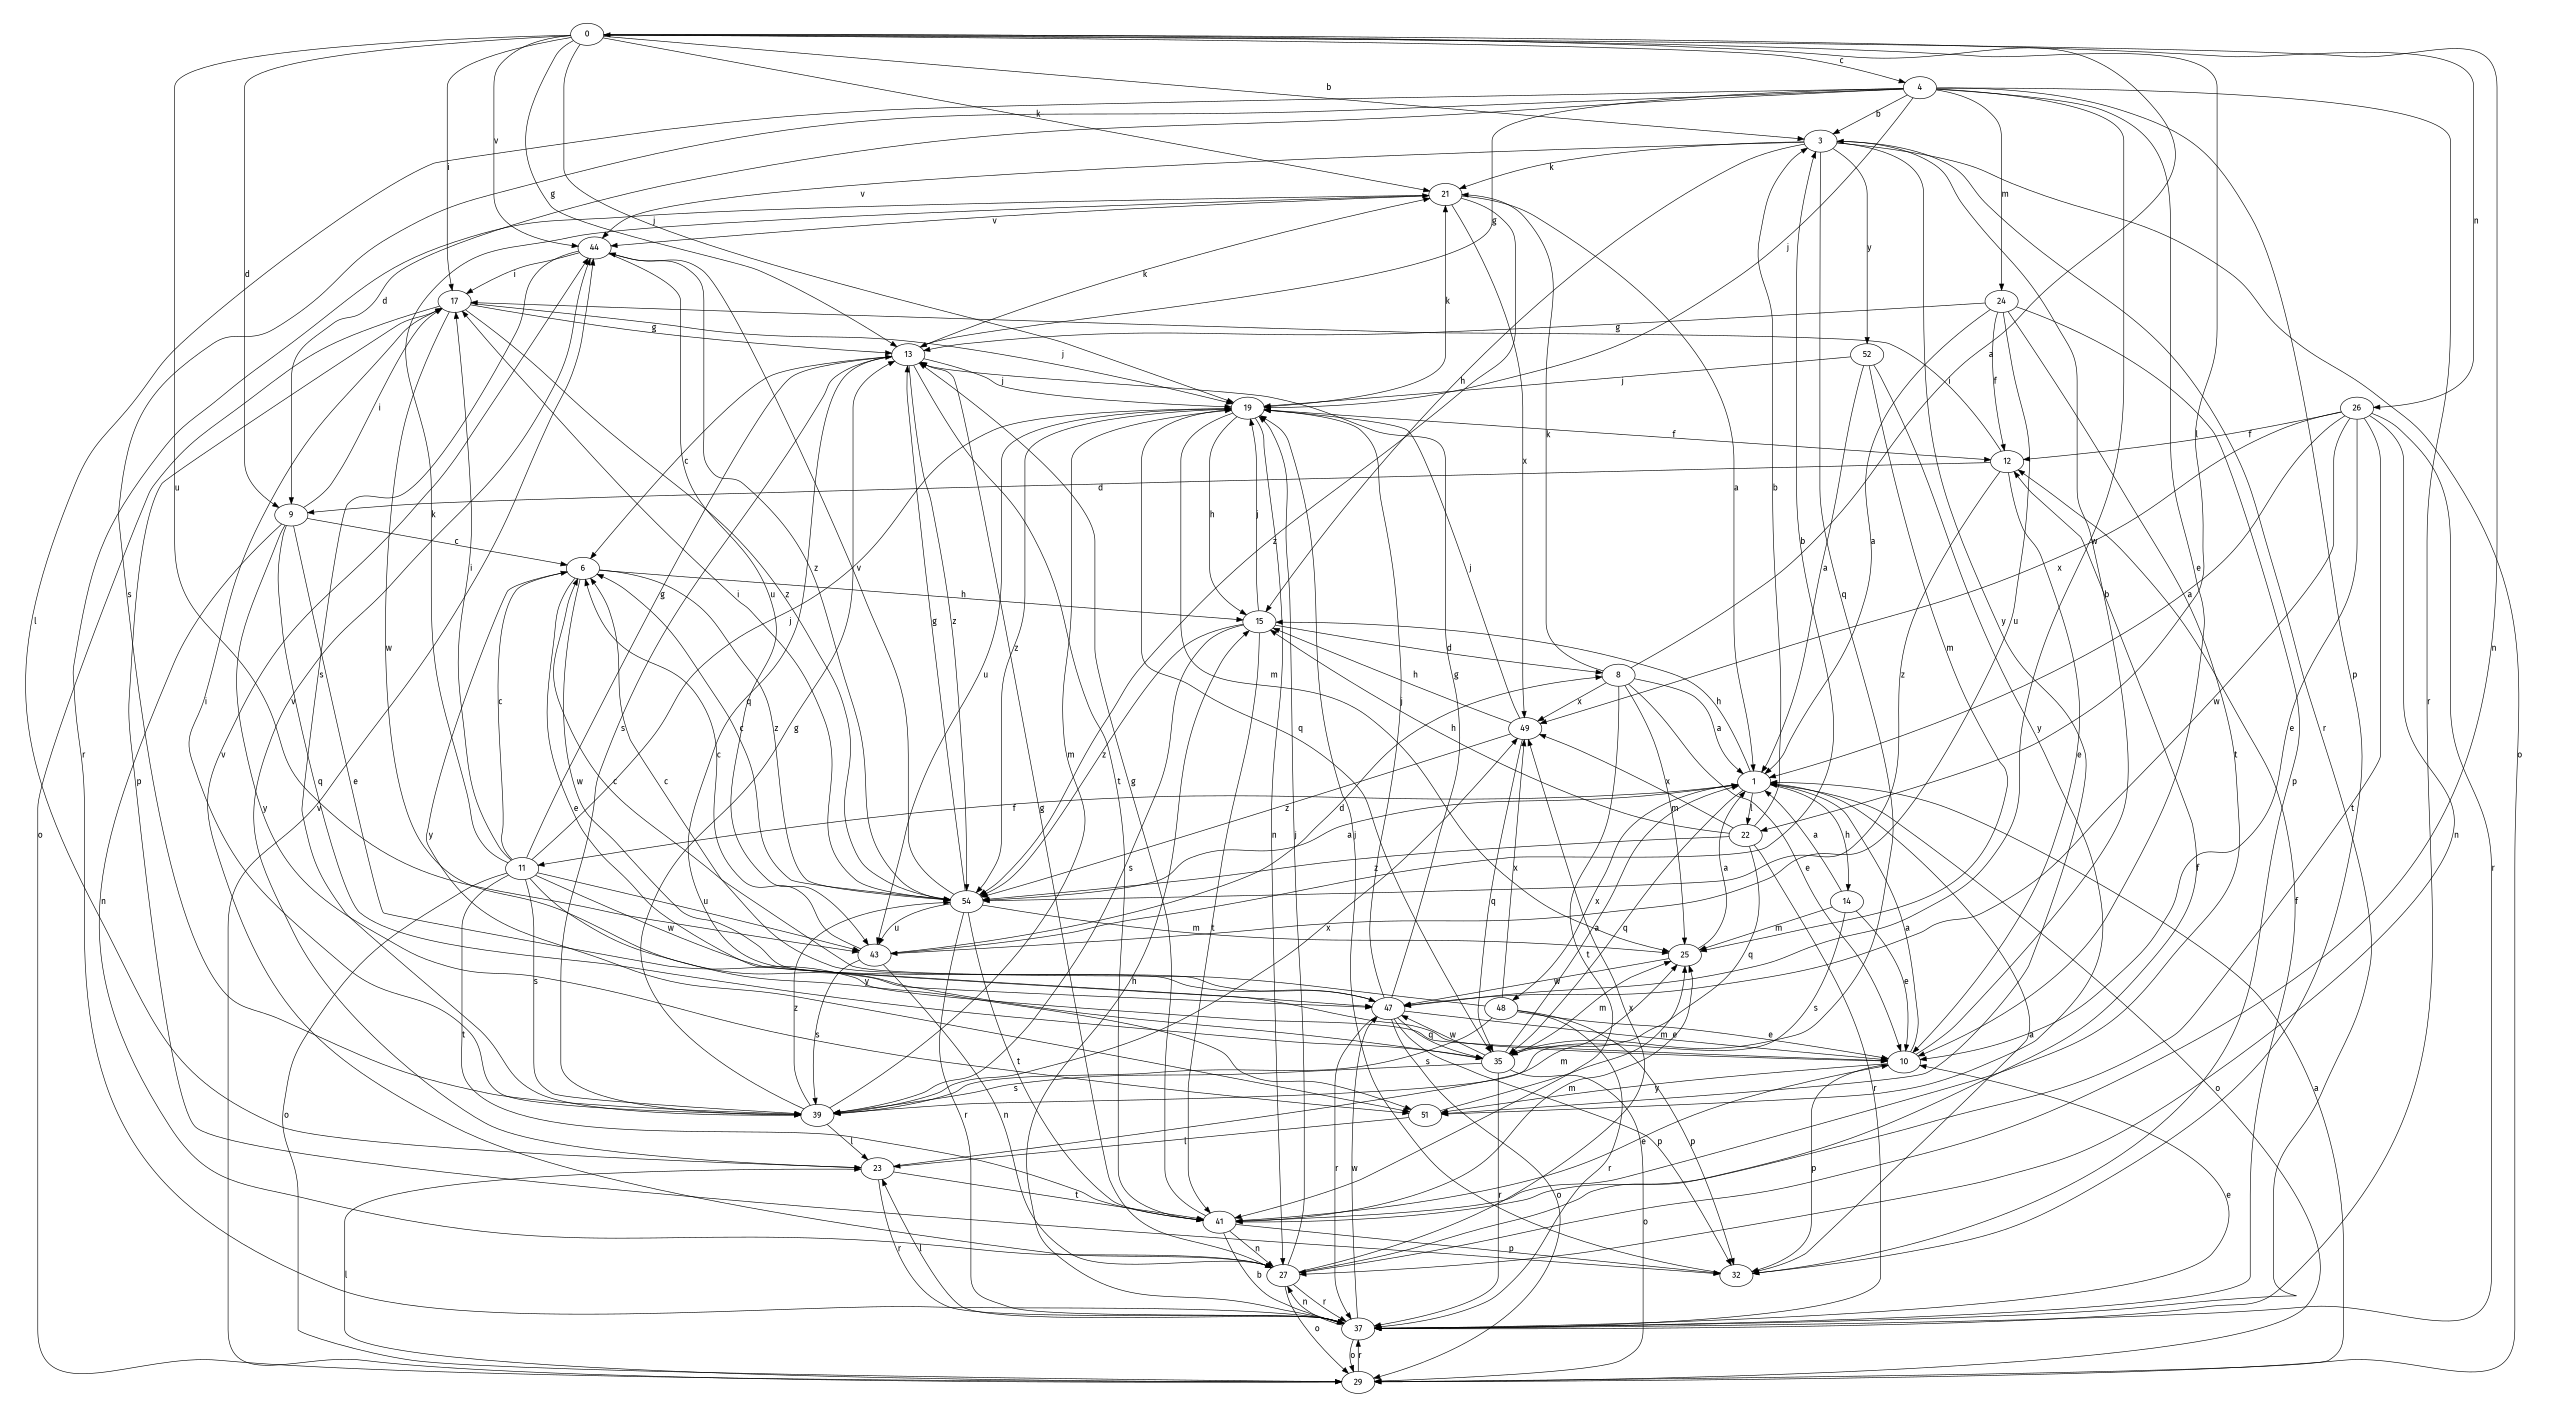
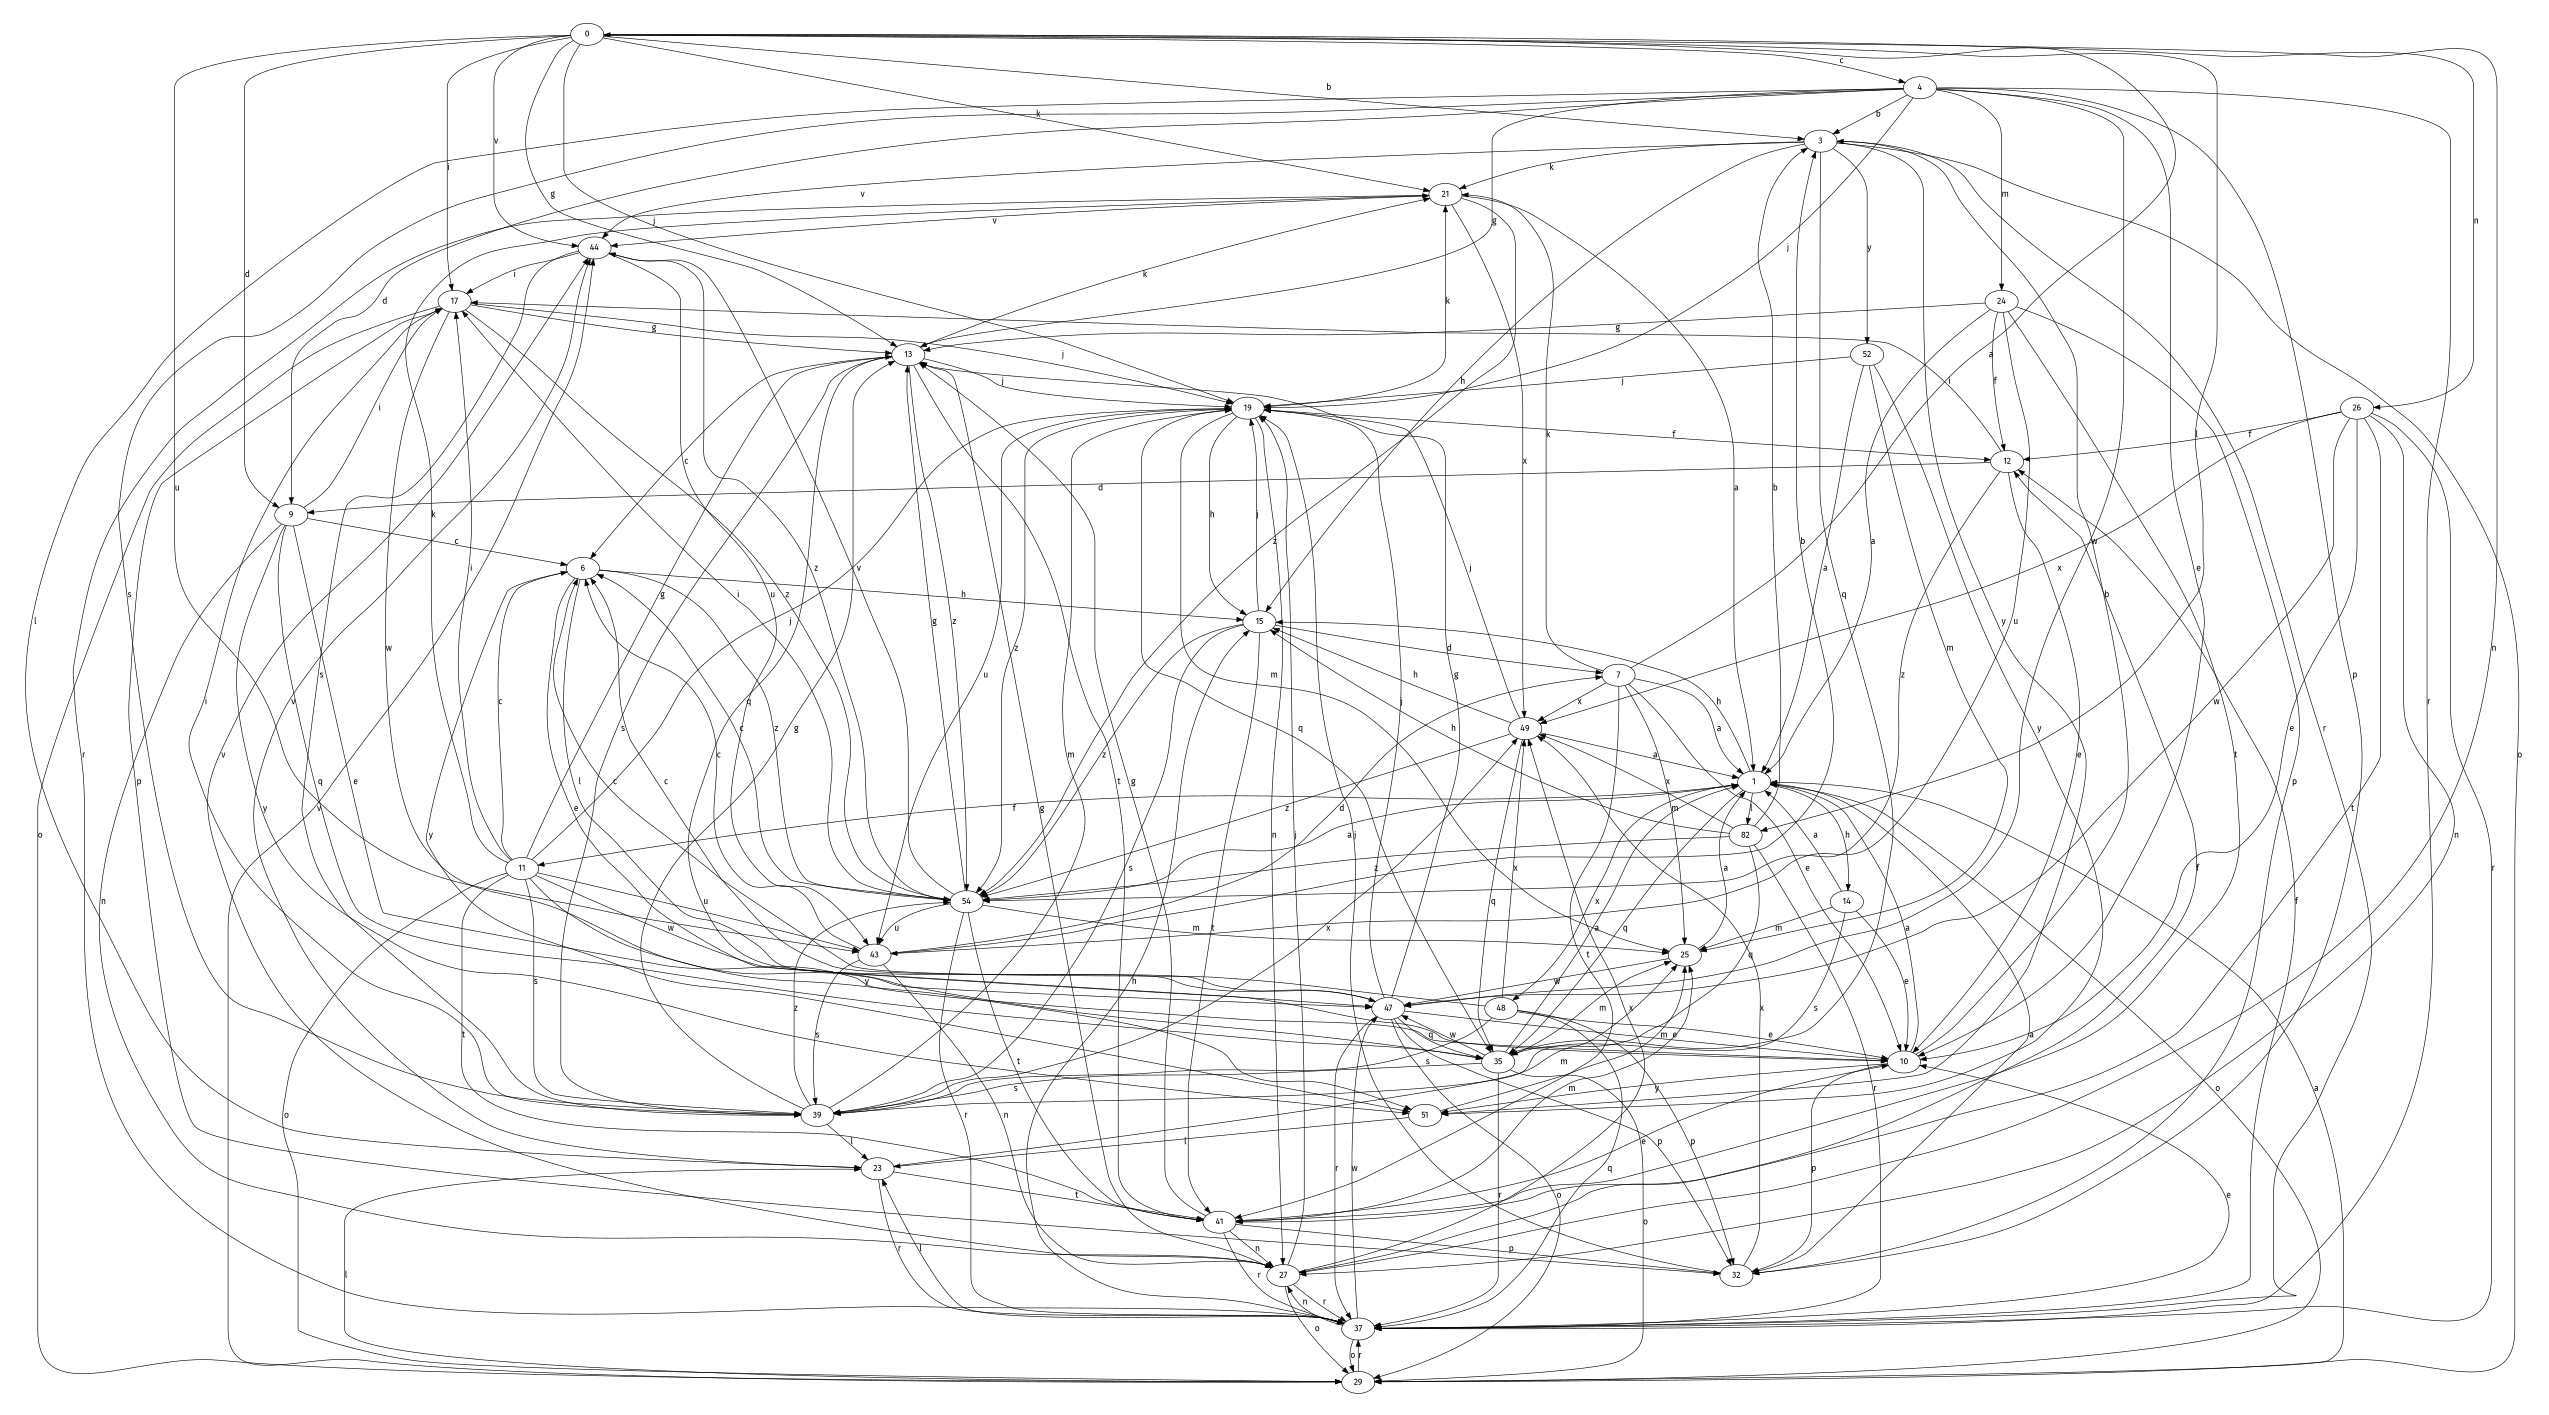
(2096, 649) -> (1637, 755)
(1619, 675) -> (1619, 675)
(580, 782) -> (580, 782)
(1746, 835) -> (1746, 835)
none -> (1753, 961)
(1610, 1169) -> (1610, 1169)
(1259, 1276) -> (1259, 1276)
